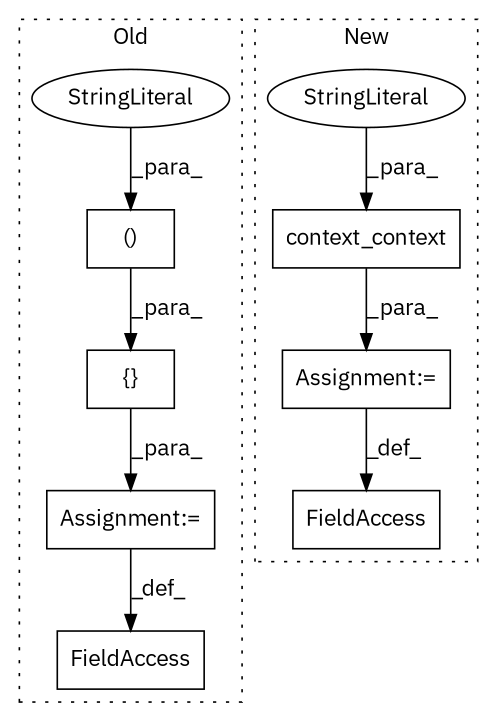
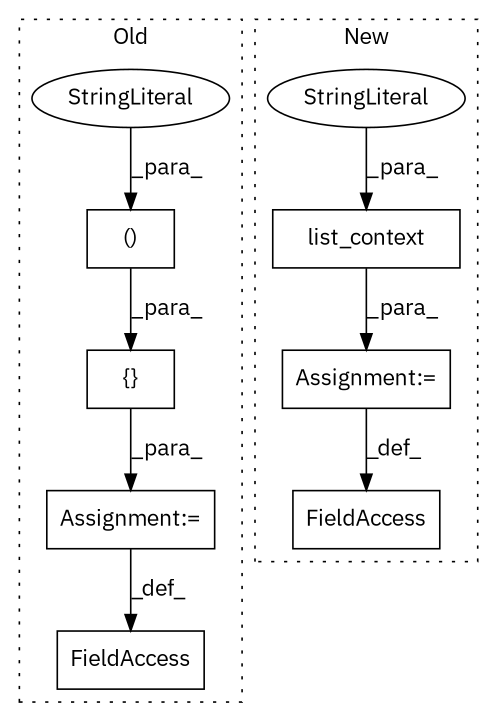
(366, 239) -> (366, 239)
